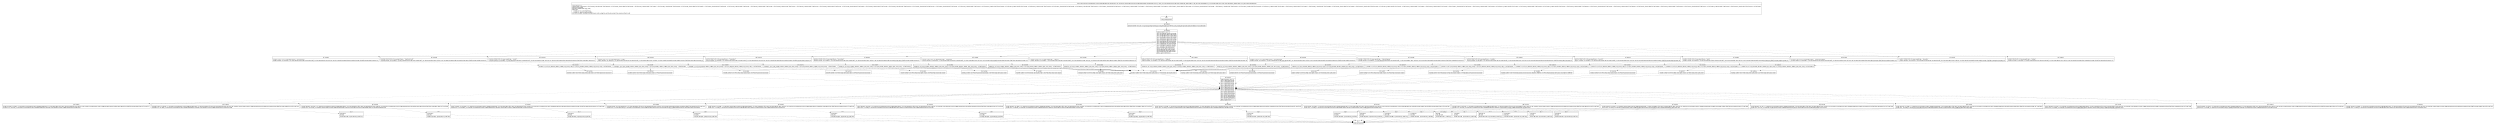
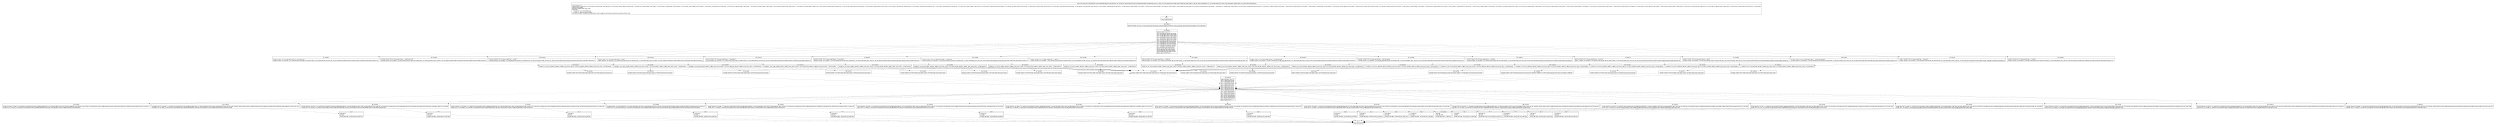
(1382, 72) -> none
